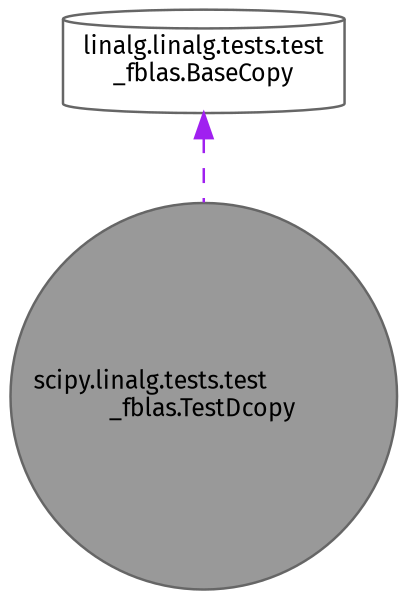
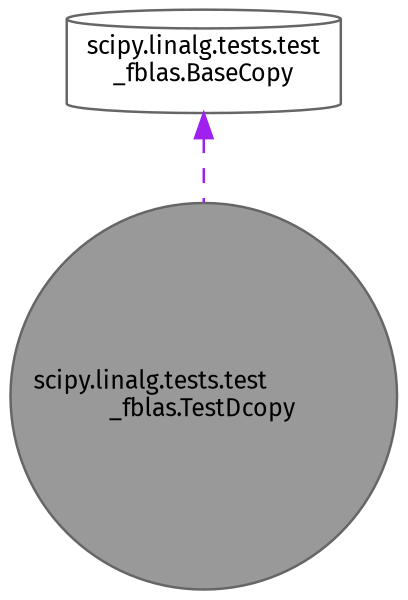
(204, 61) -> (204, 61)
